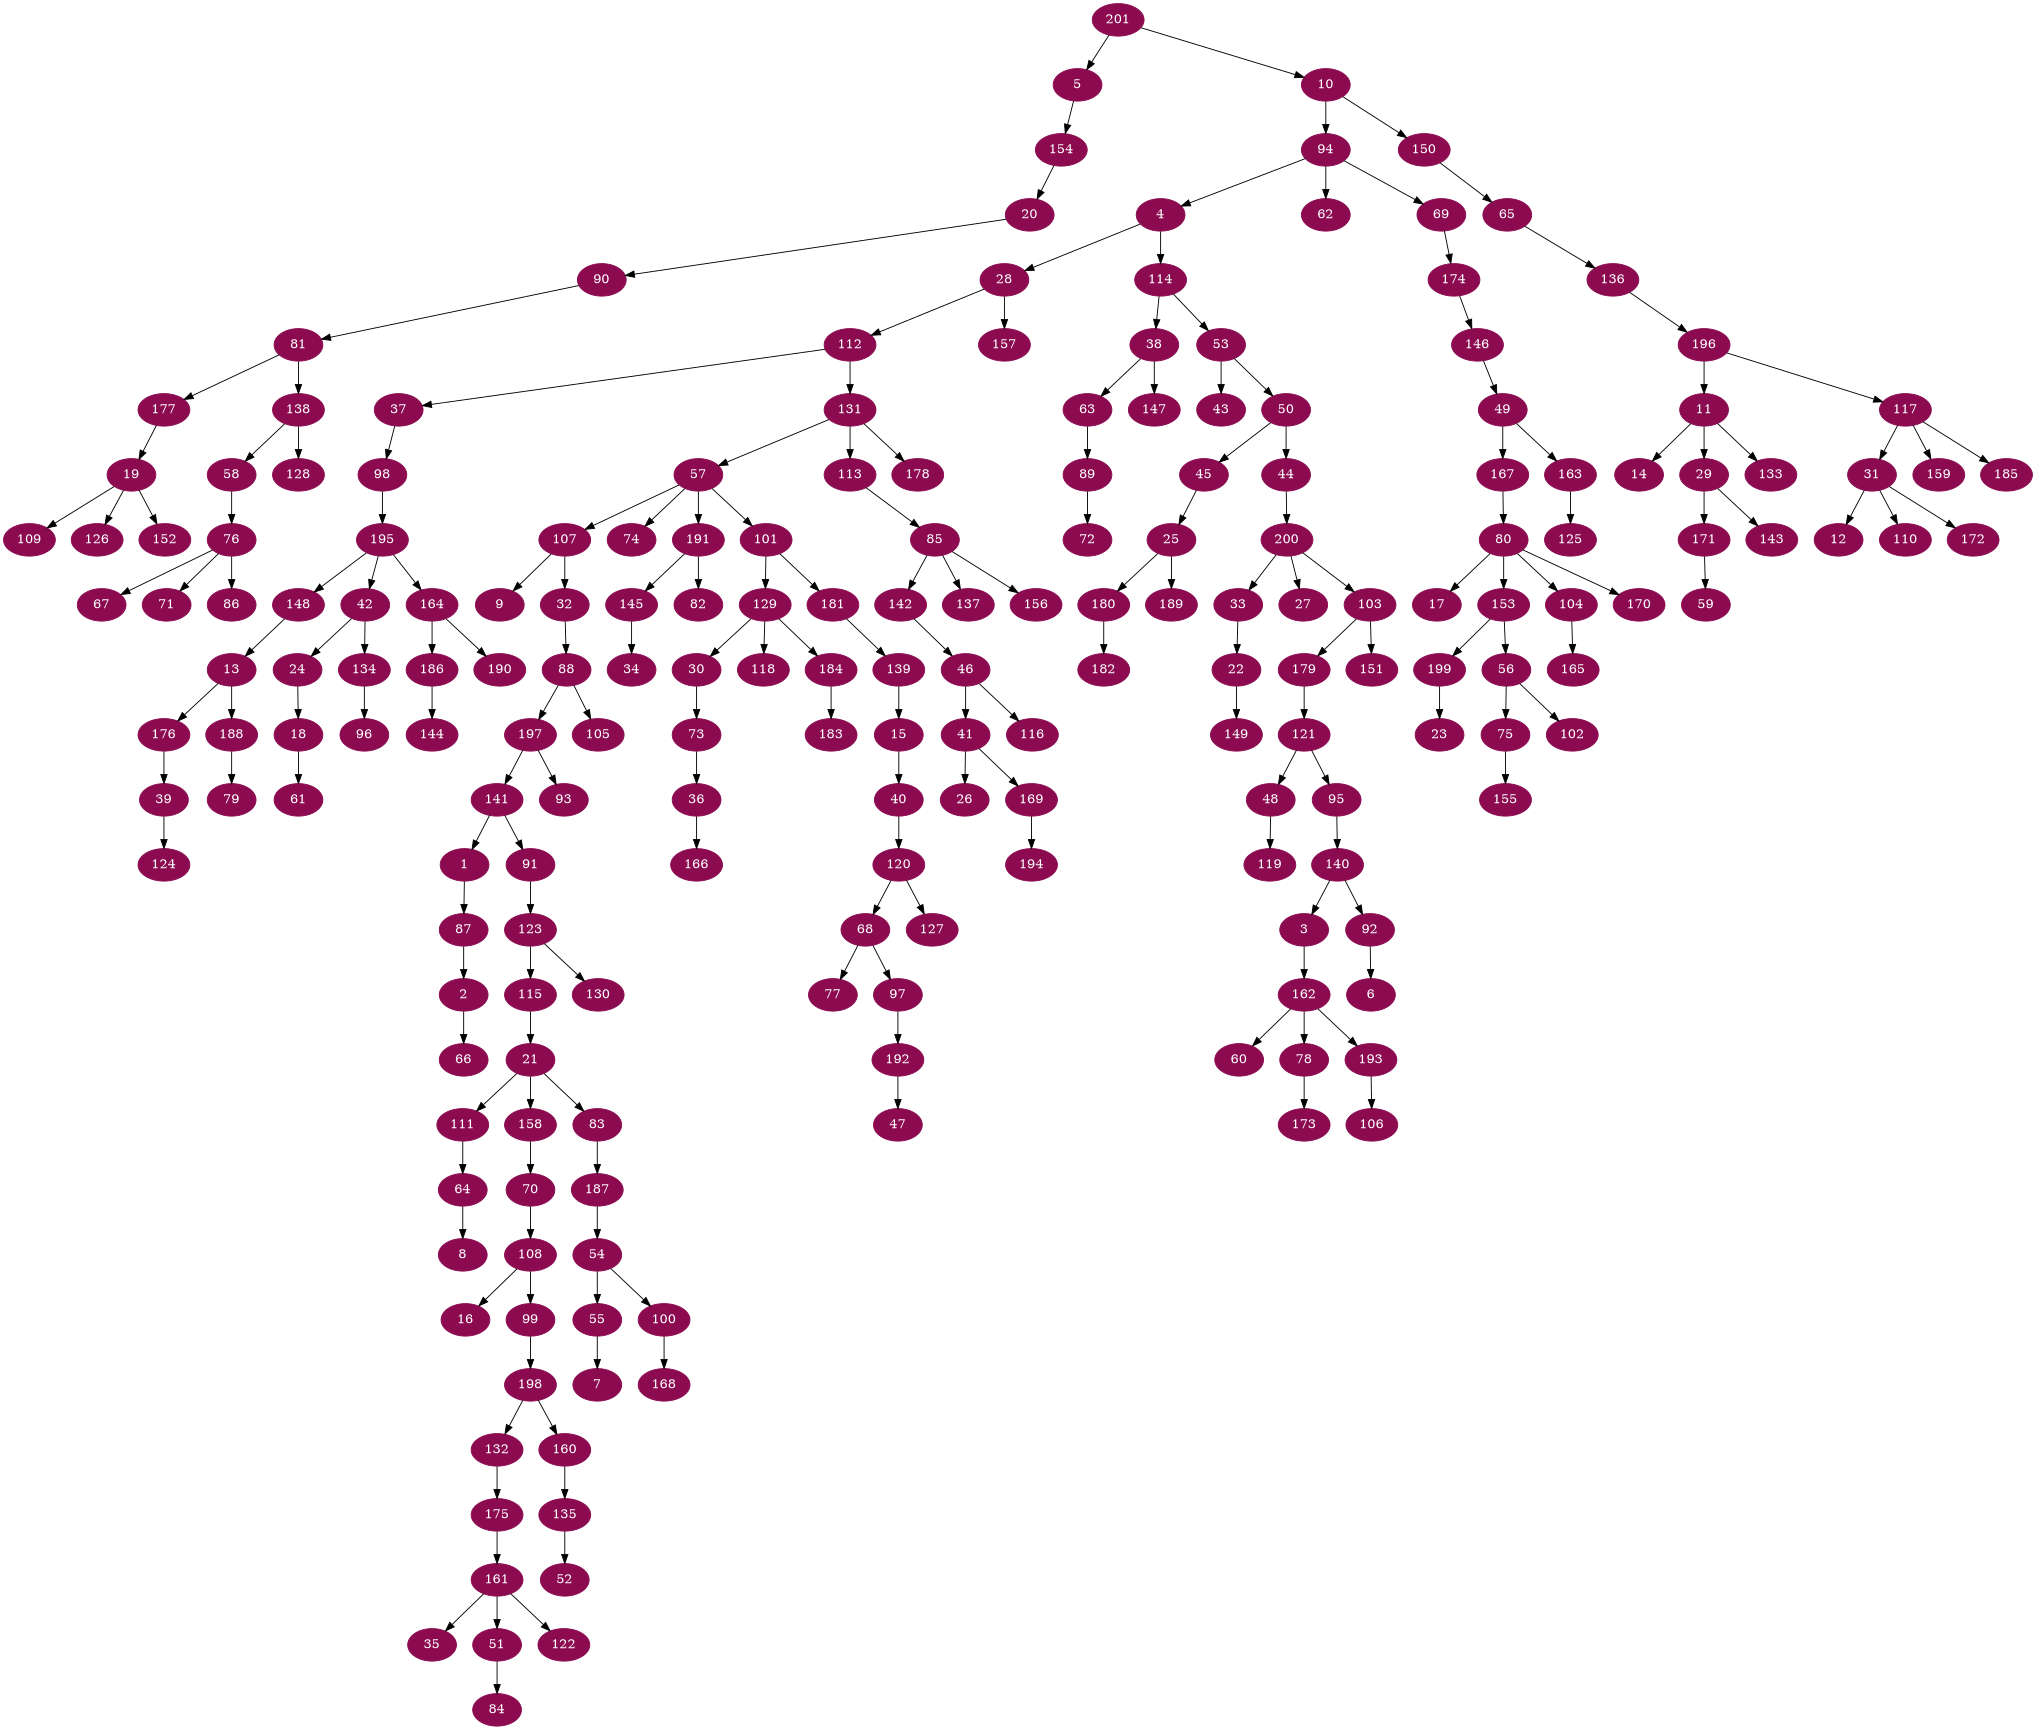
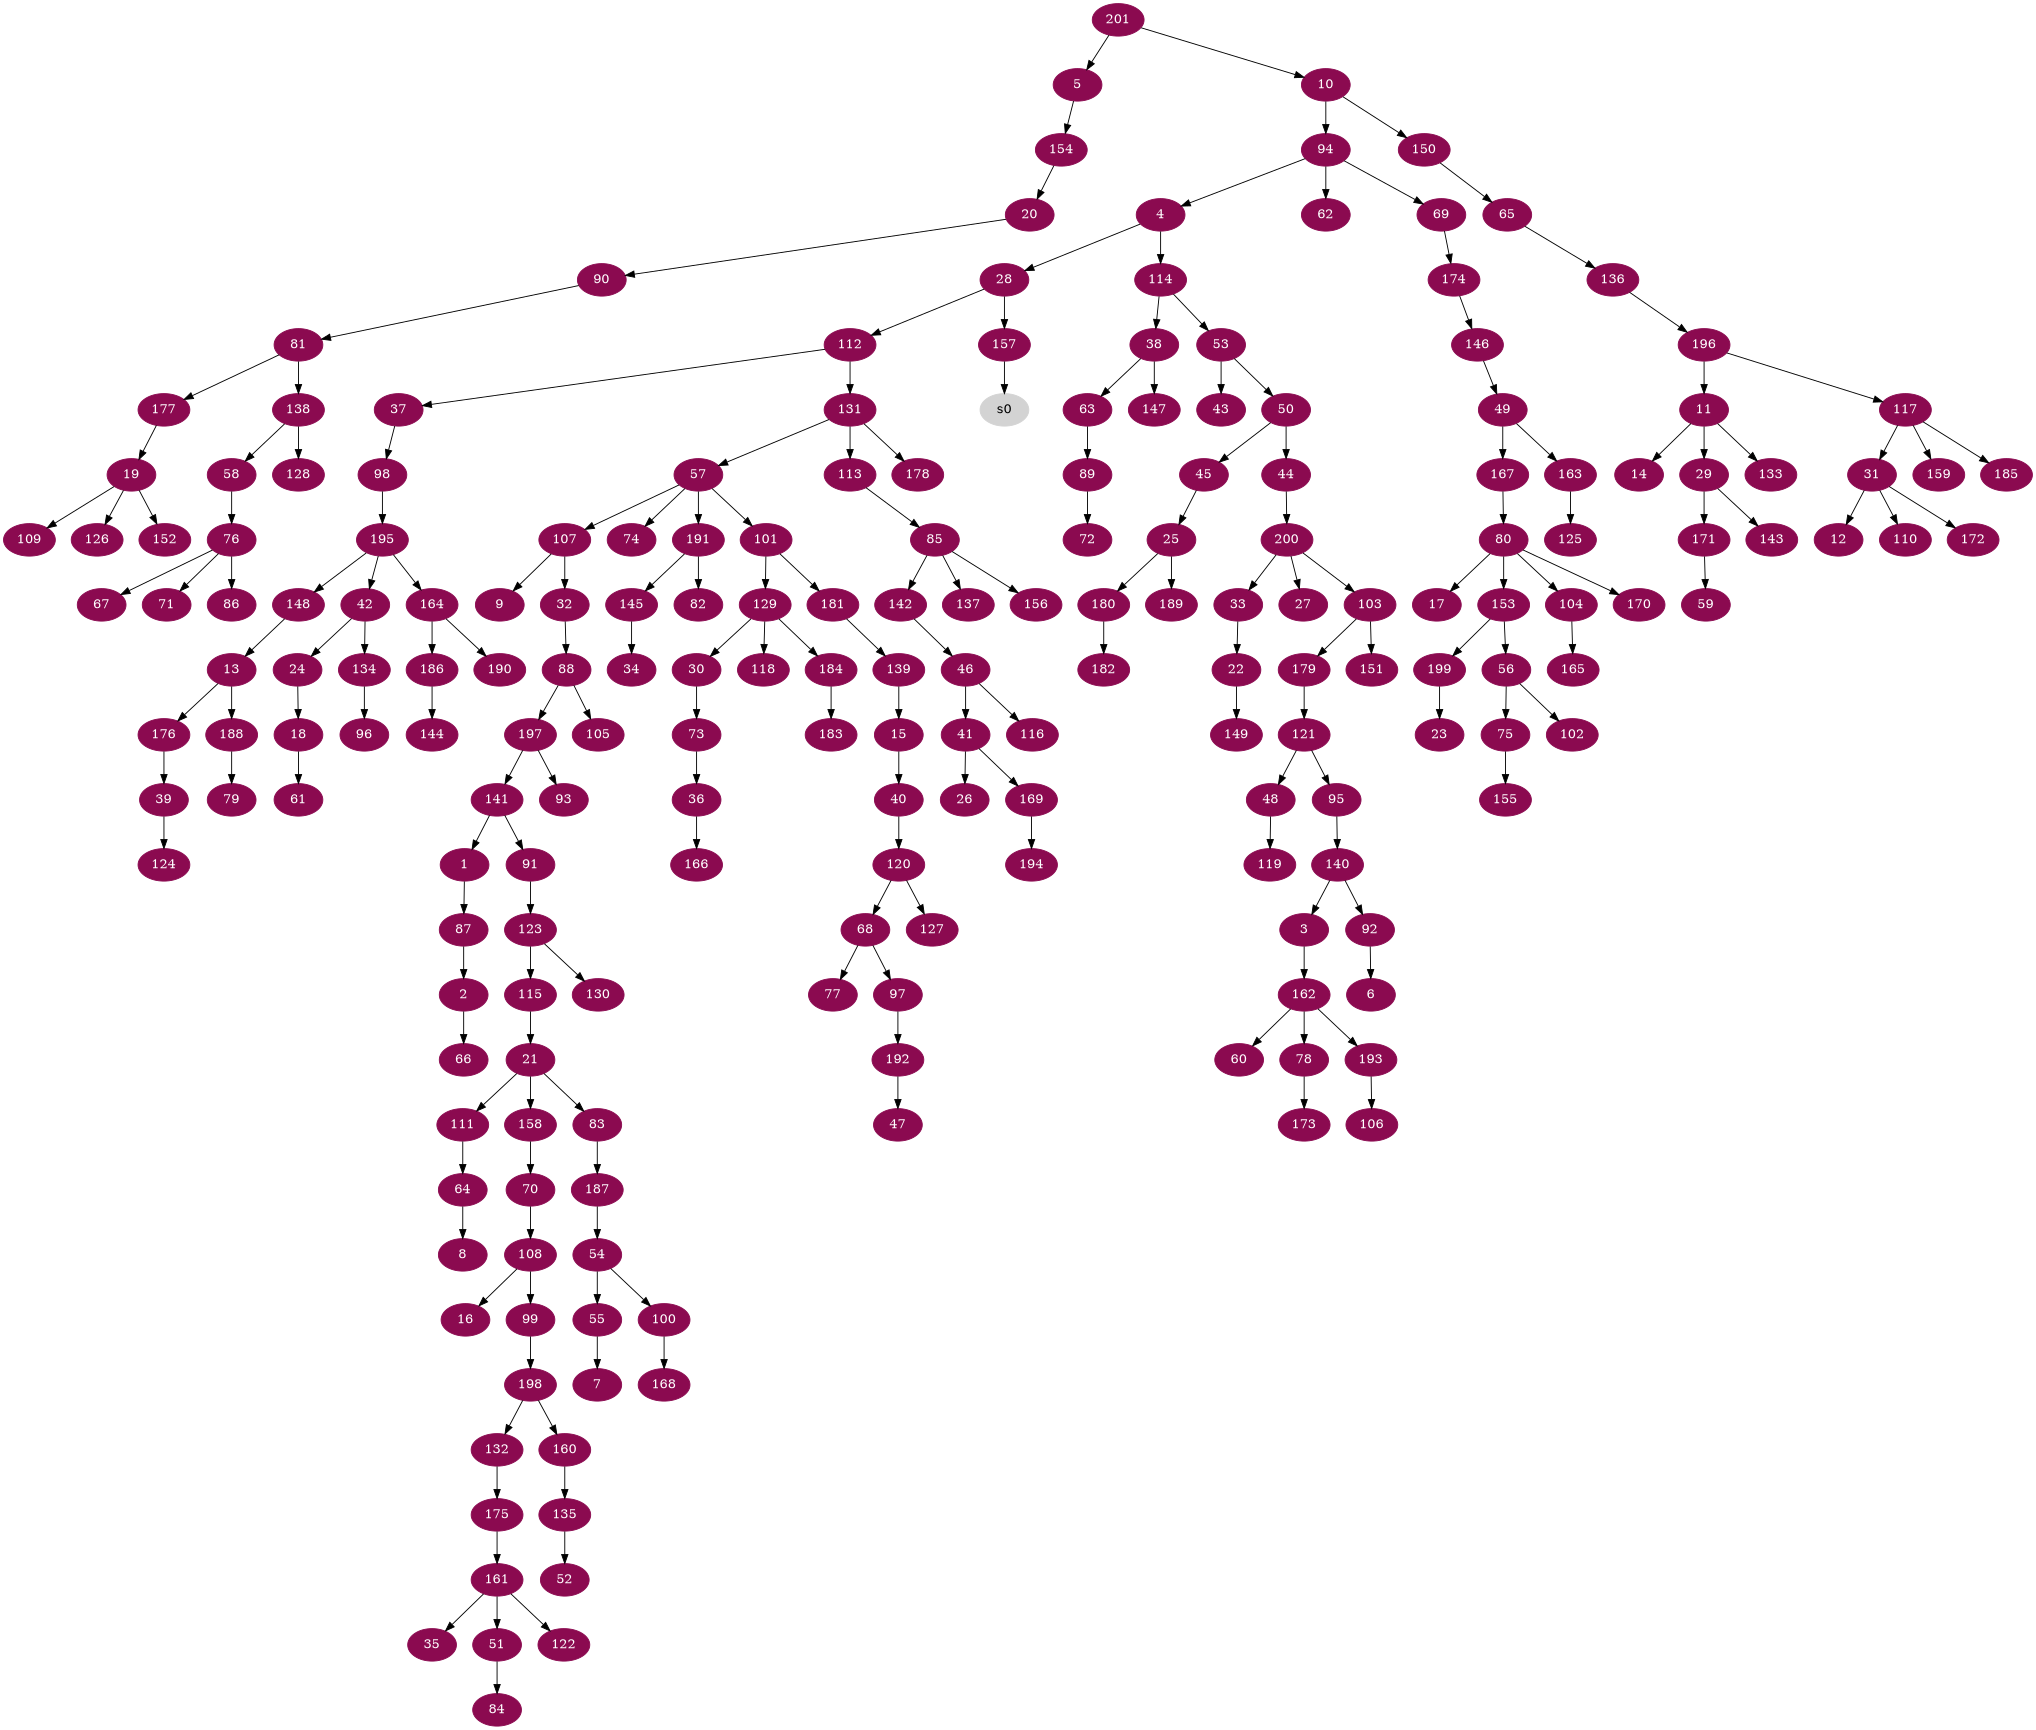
none -> (1004, 410)
